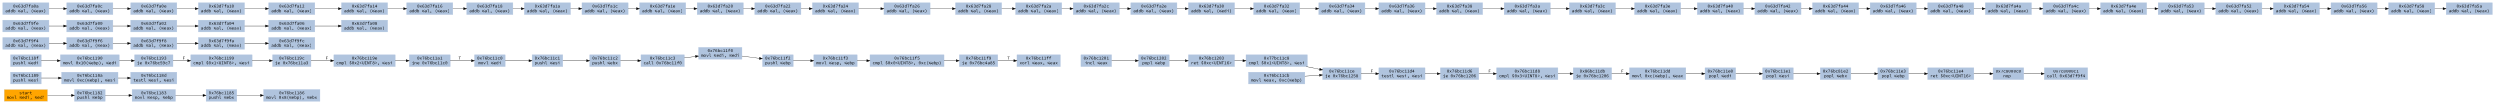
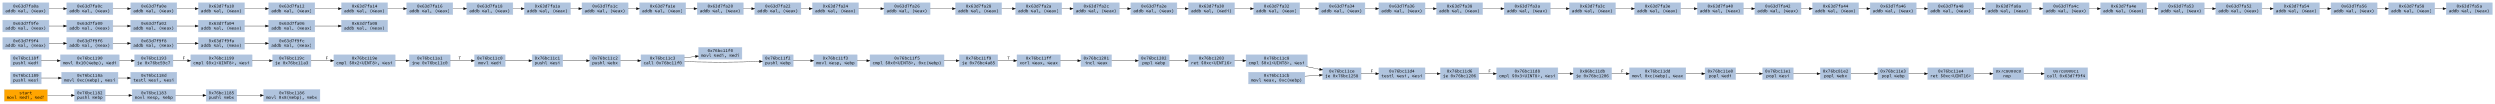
(2008, 9) -> (2008, 9)
(751, 57) -> (722, 62)
none -> (1069, 61)
(1277, 61) -> (1277, 61)
